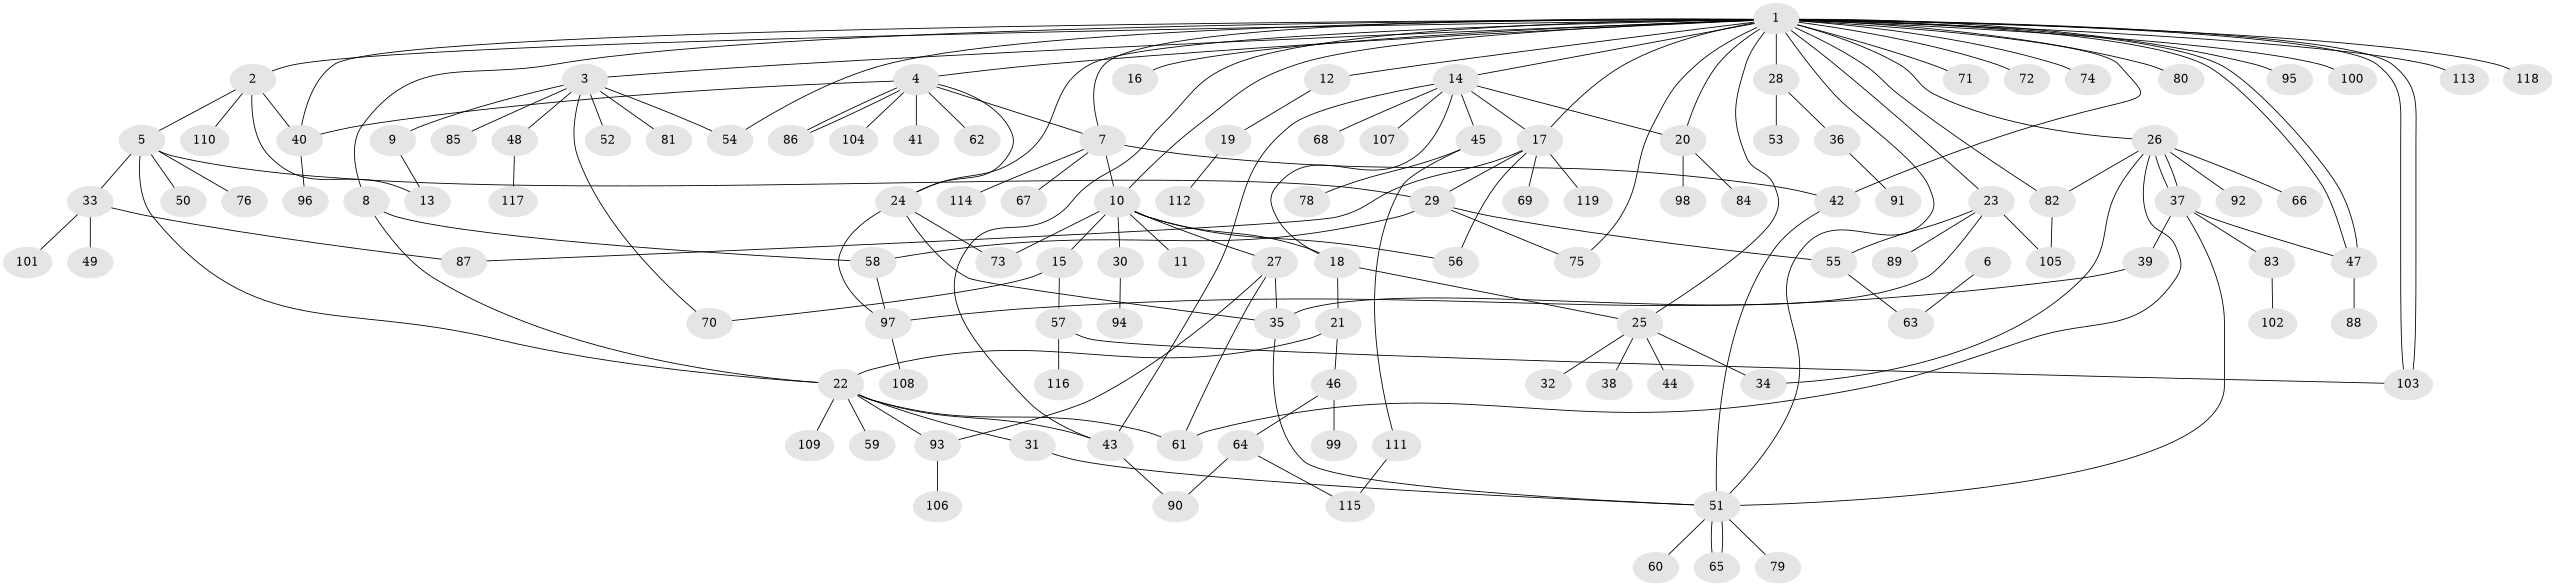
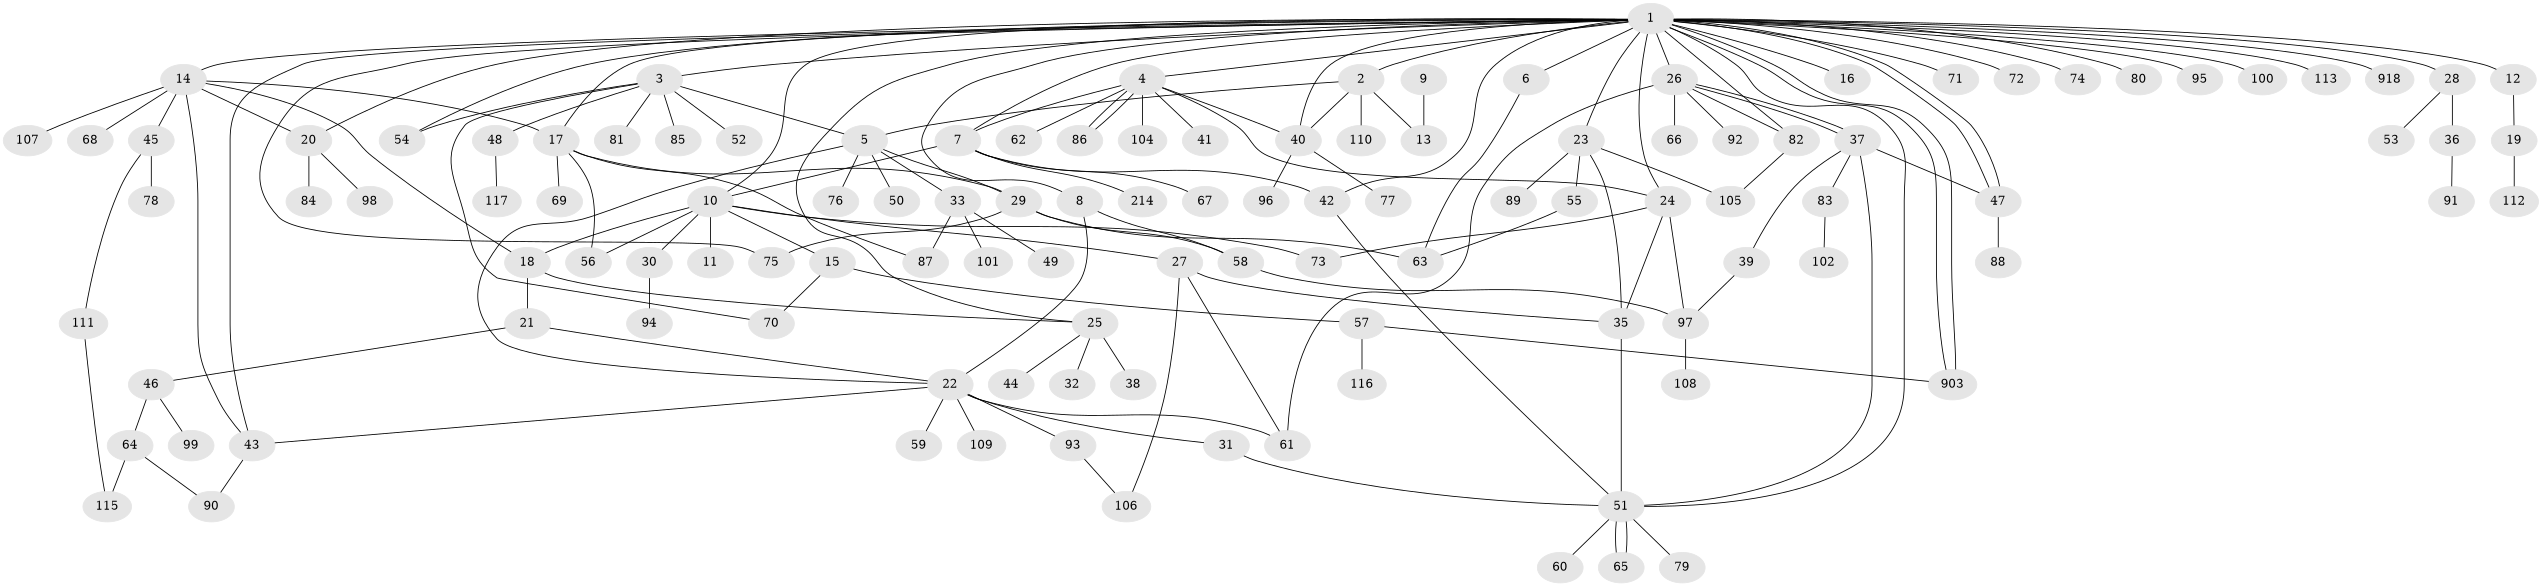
none -> (1589, 49)
(2528, 80) -> (2390, 80)
(494, 103) -> (762, 110)
(961, 202) -> (1143, 202)
none -> (1388, 202)
(1588, 202) -> none
(1632, 238) -> (1254, 239)
(1123, 382) -> (1166, 387)
(1764, 385) -> none
(2408, 385) -> (1953, 385)
